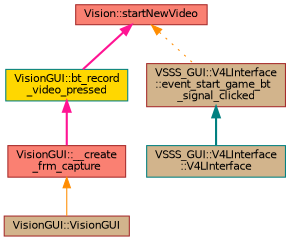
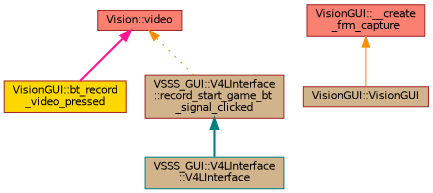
(141, 15) -> (140, 21)
(67, 85) -> (65, 97)
(216, 85) -> (214, 97)
(67, 129) -> none
